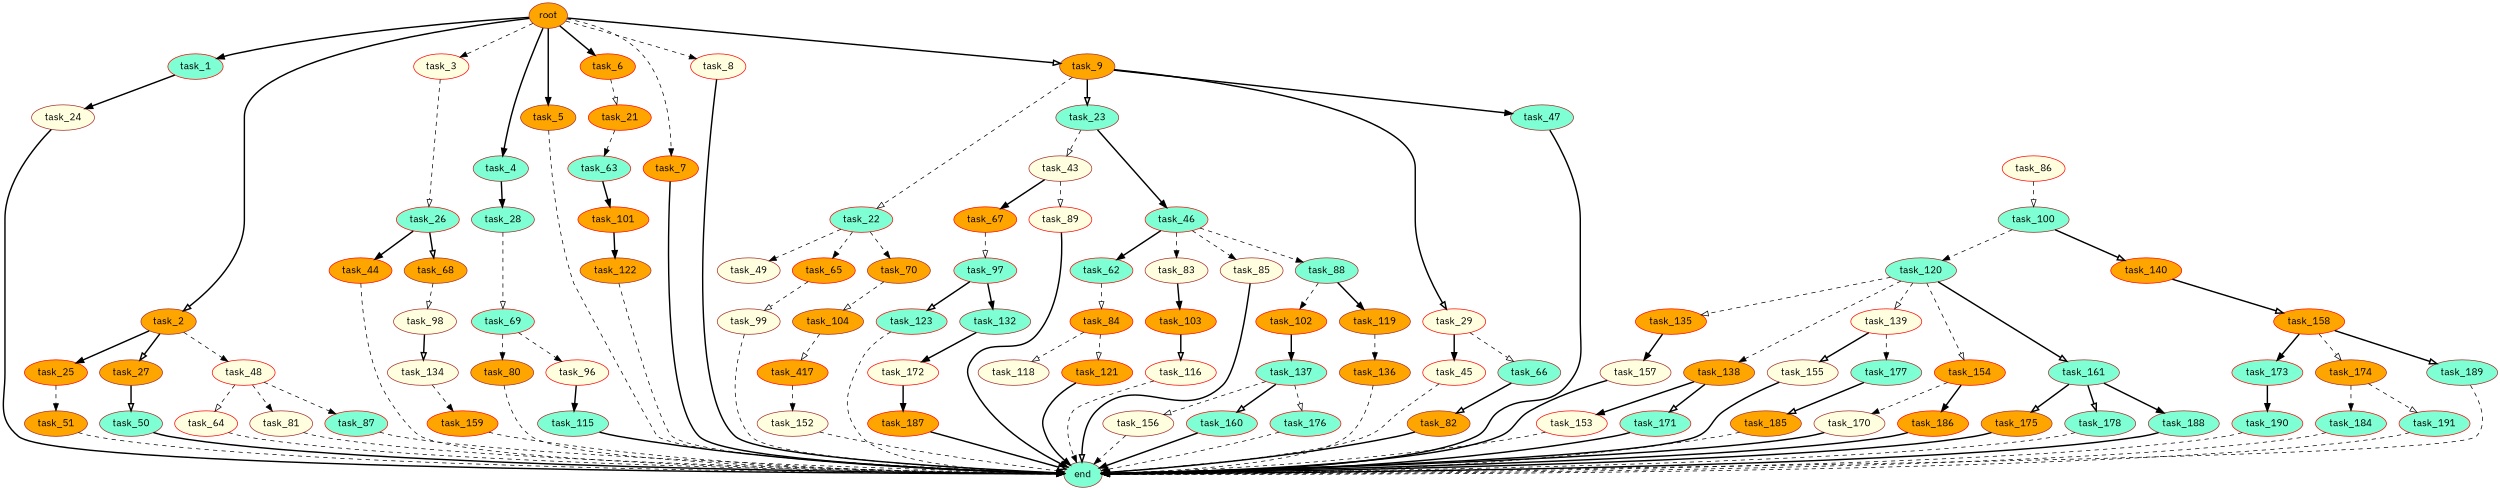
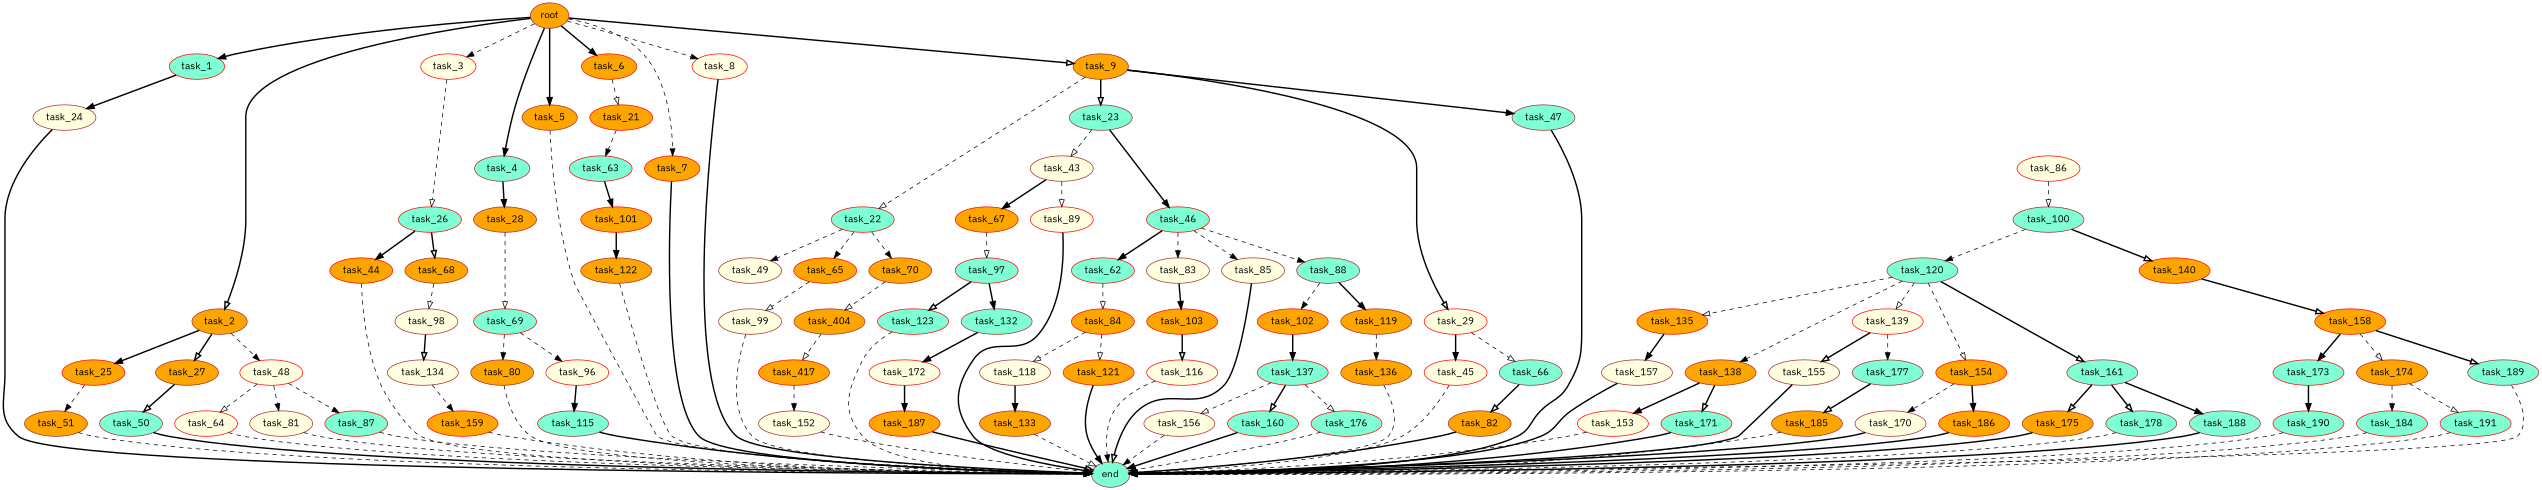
(503, 220) -> (505, 220)
(828, 322) -> (829, 322)
none -> (1015, 424)
